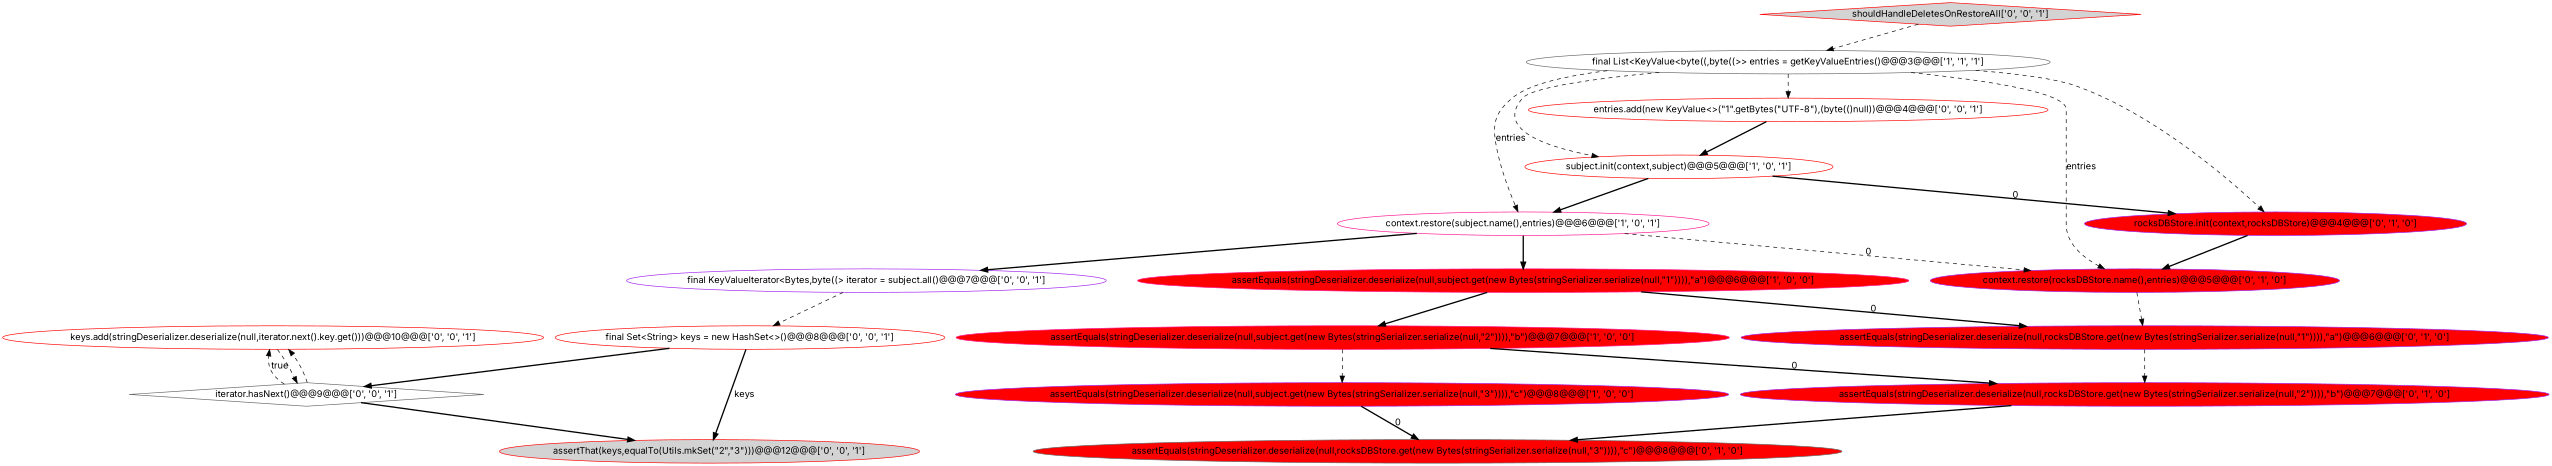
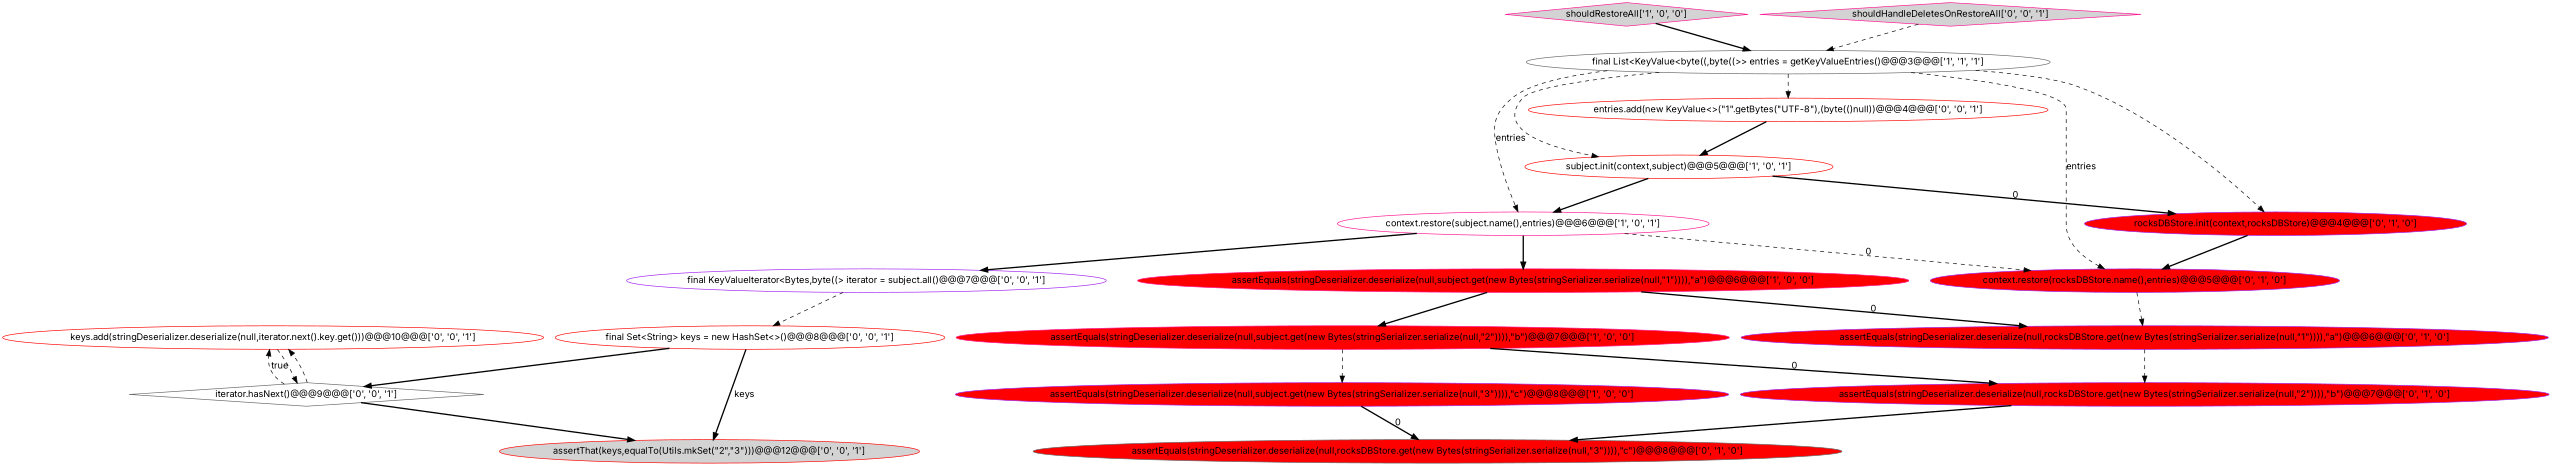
none -> (1627, 14)
(1950, 14) -> (1950, 14)
